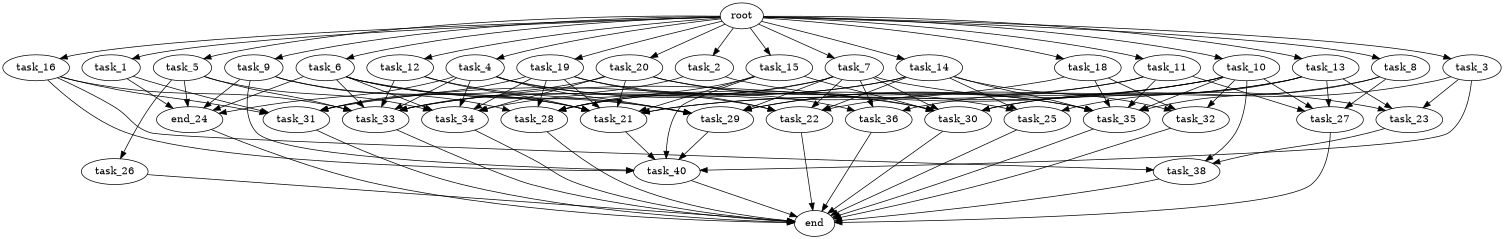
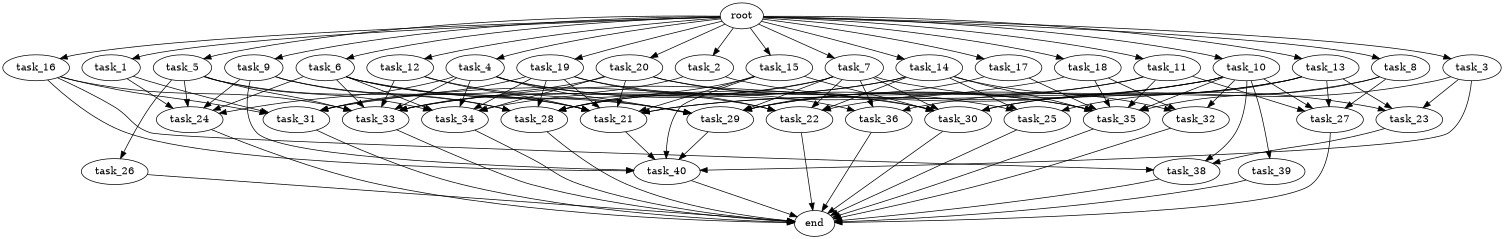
none -> (1009, 68)
none -> (353, 94)
(190, 120) -> (190, 120)
none -> (1272, 172)
